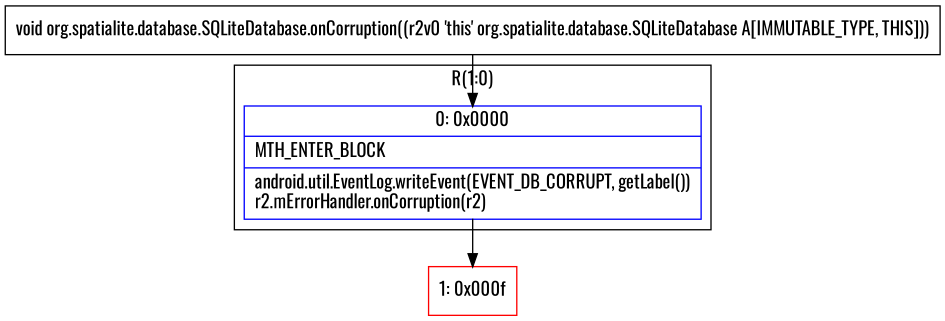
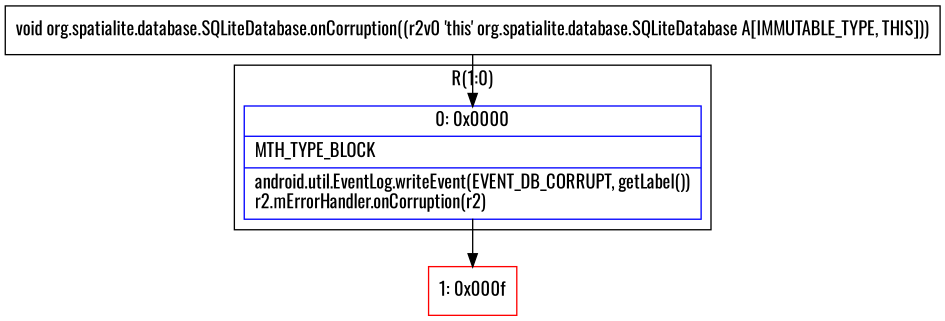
(321, 151) -> (315, 151)
